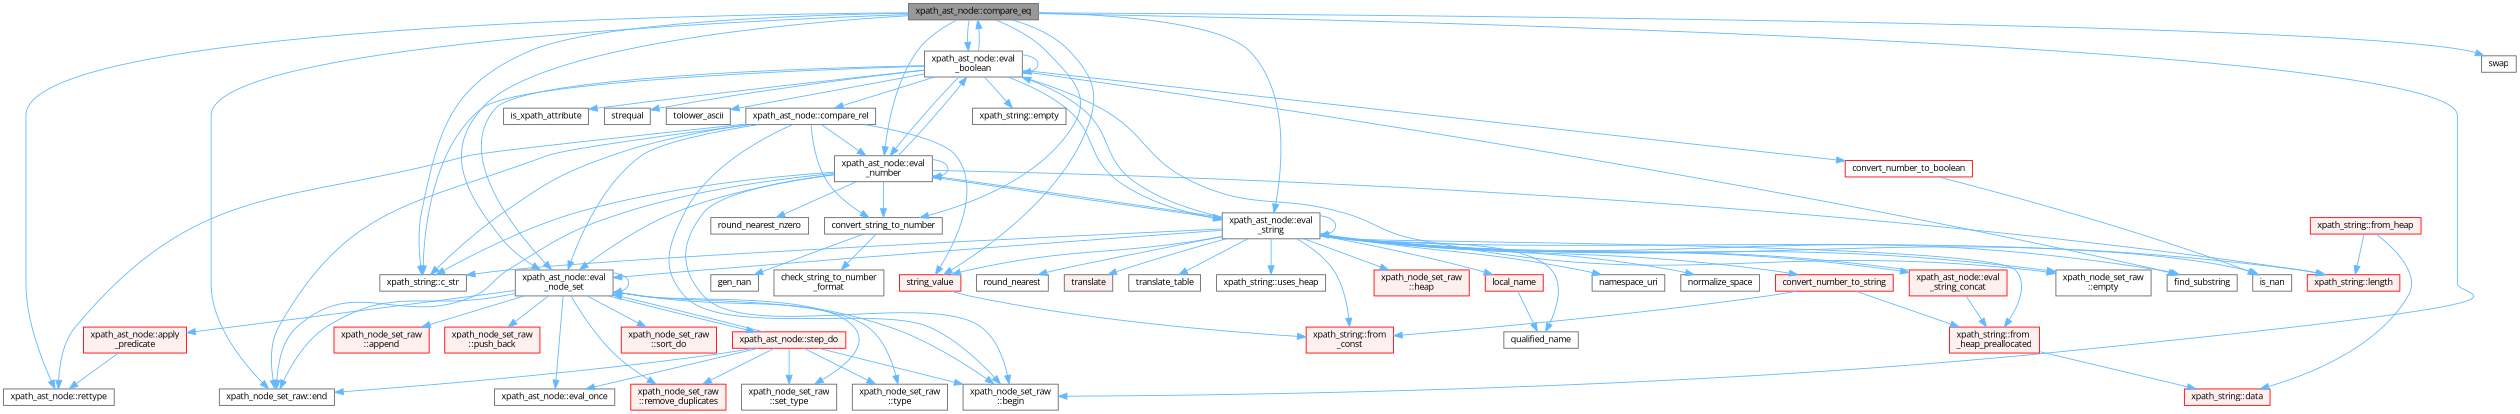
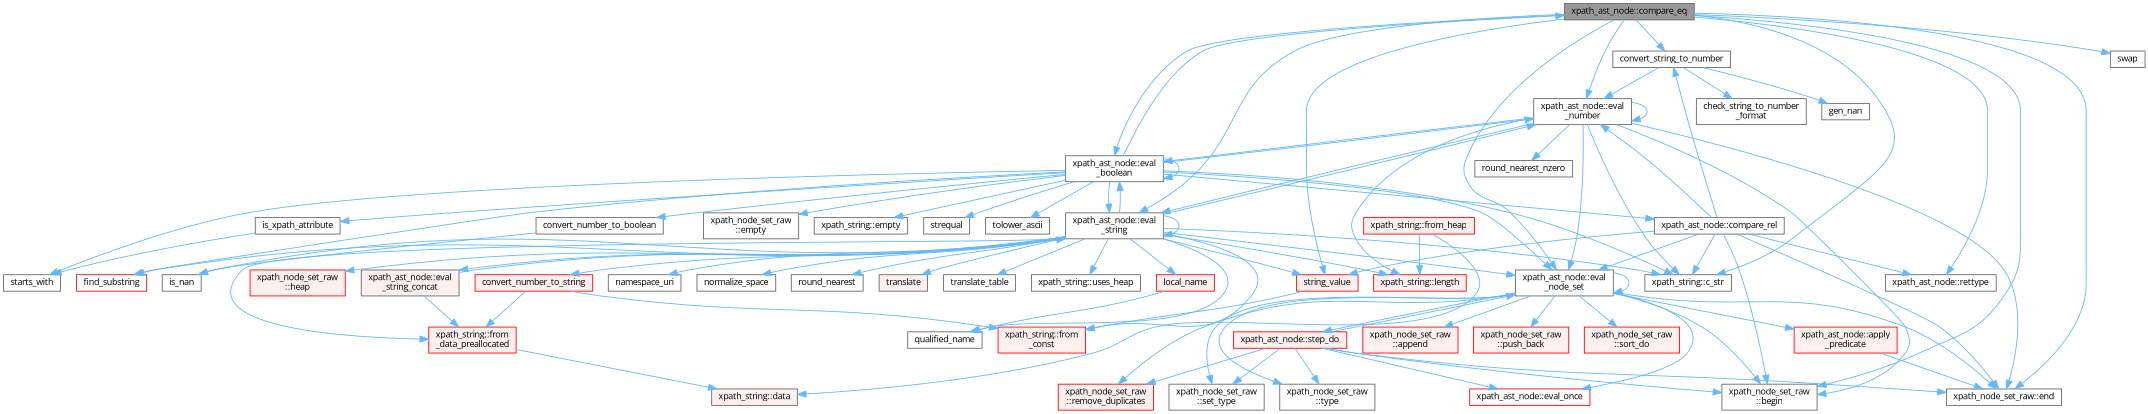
(1909, 169) -> (600, 226)
(883, 195) -> (1635, 81)
(1684, 252) -> none
none -> (32, 283)
(1958, 283) -> (410, 283)
(2202, 283) -> (112, 283)
(1994, 340) -> (472, 340)
(97, 368) -> (1928, 370)
(555, 397) -> (1530, 397)
(2227, 397) -> (755, 397)
